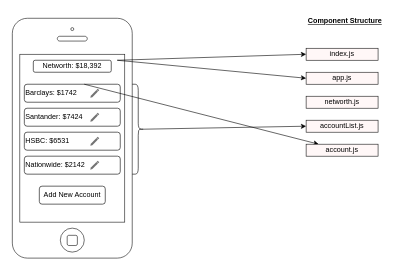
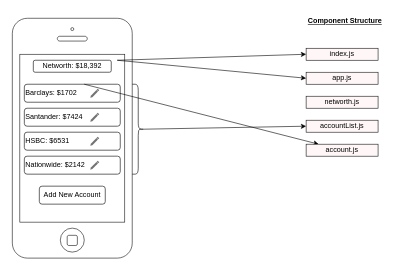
(53, 93) -> (53, 93)
